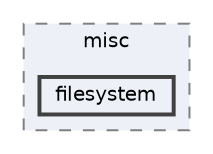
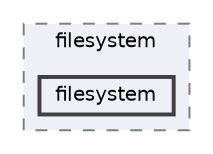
(107, 42) -> (107, 42)
